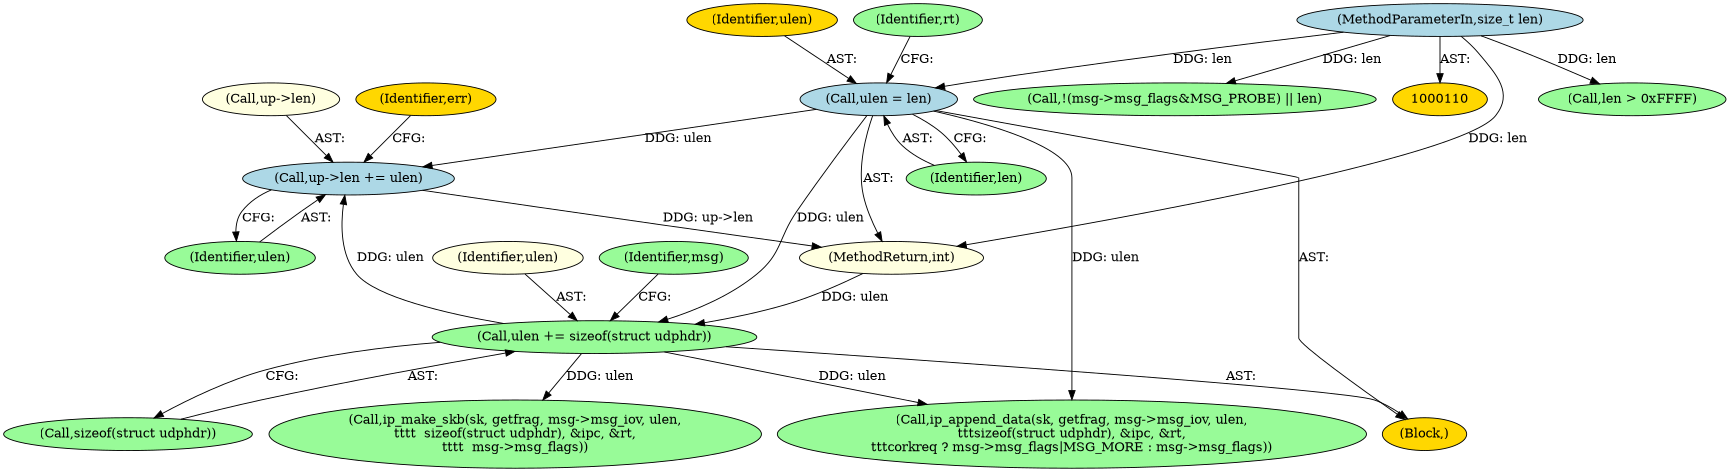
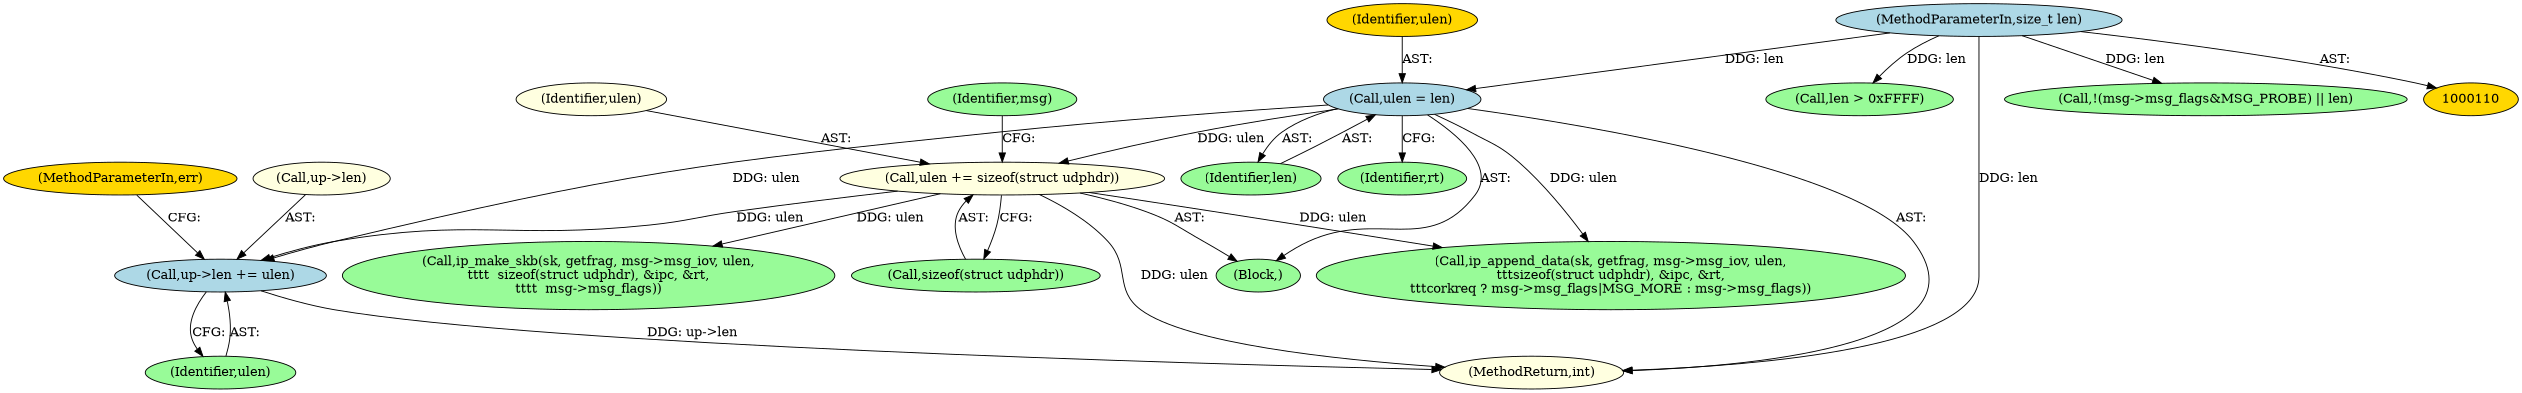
(900, 55) -> (1402, 134)
(426, 99) -> (120, 179)
(972, 139) -> (1299, 139)
(786, 305) -> (1206, 335)
(594, 337) -> (1002, 179)
(1425, 434) -> (1258, 276)
